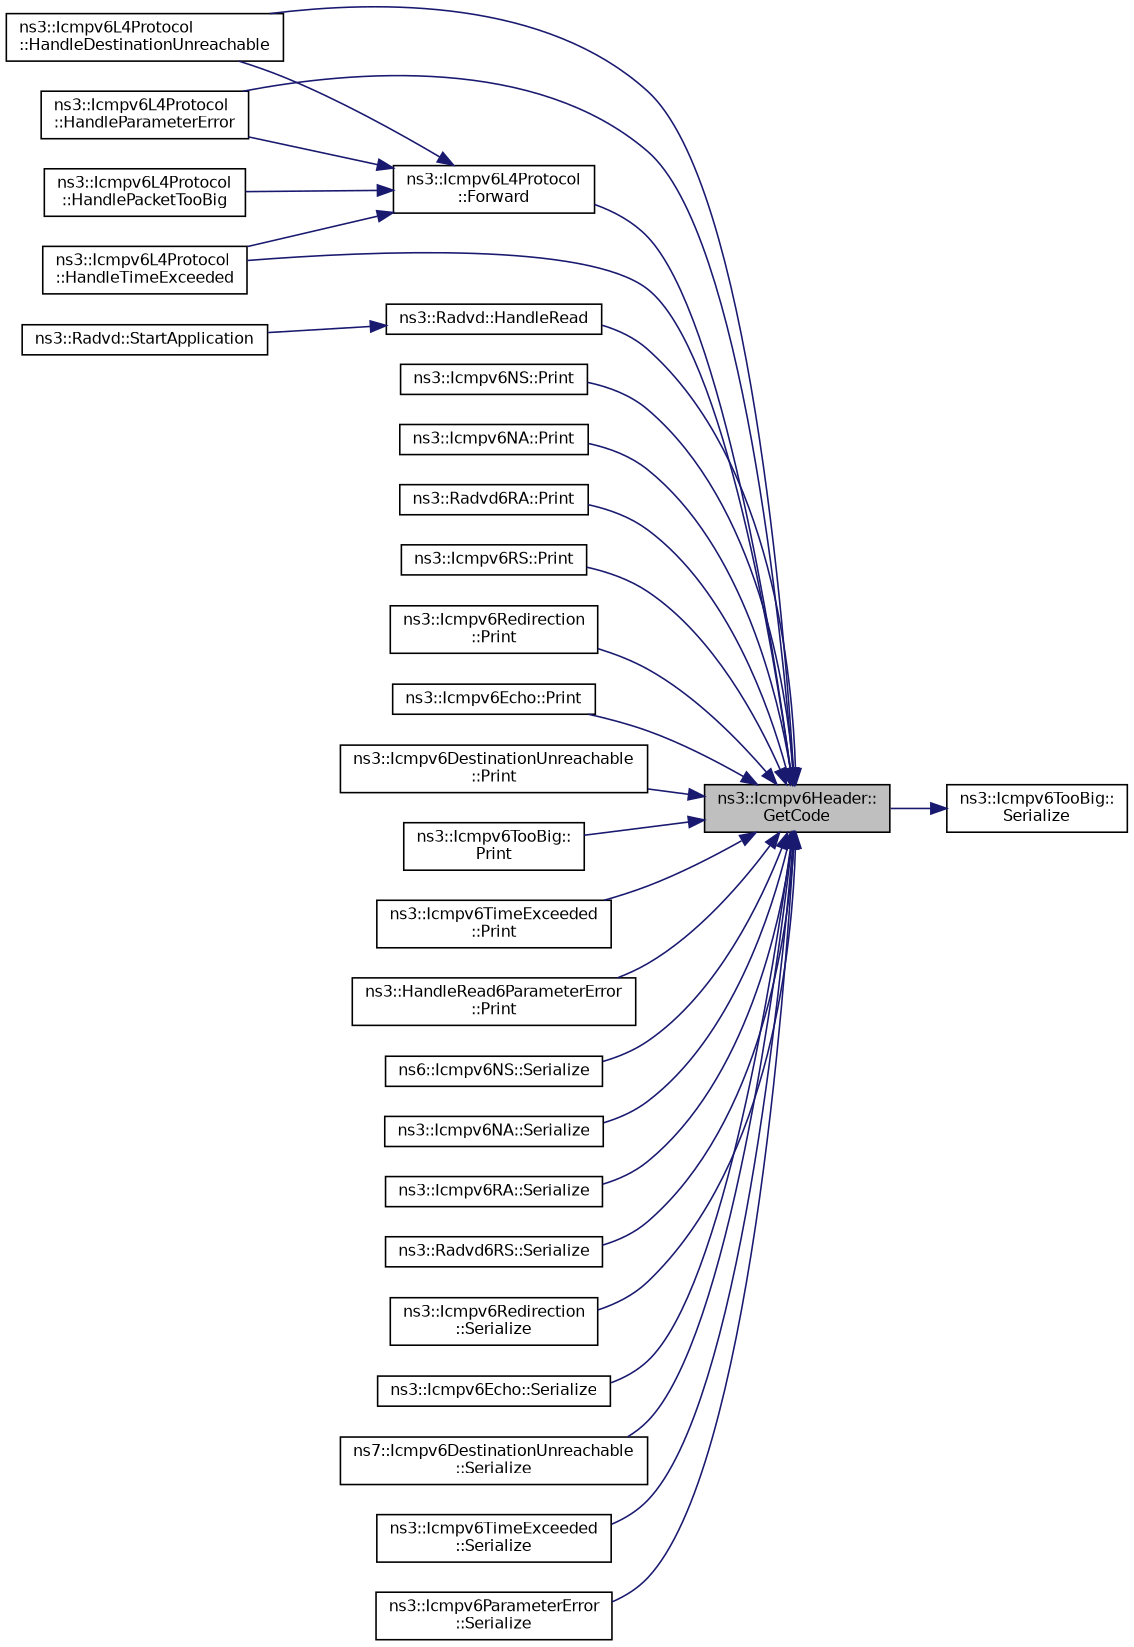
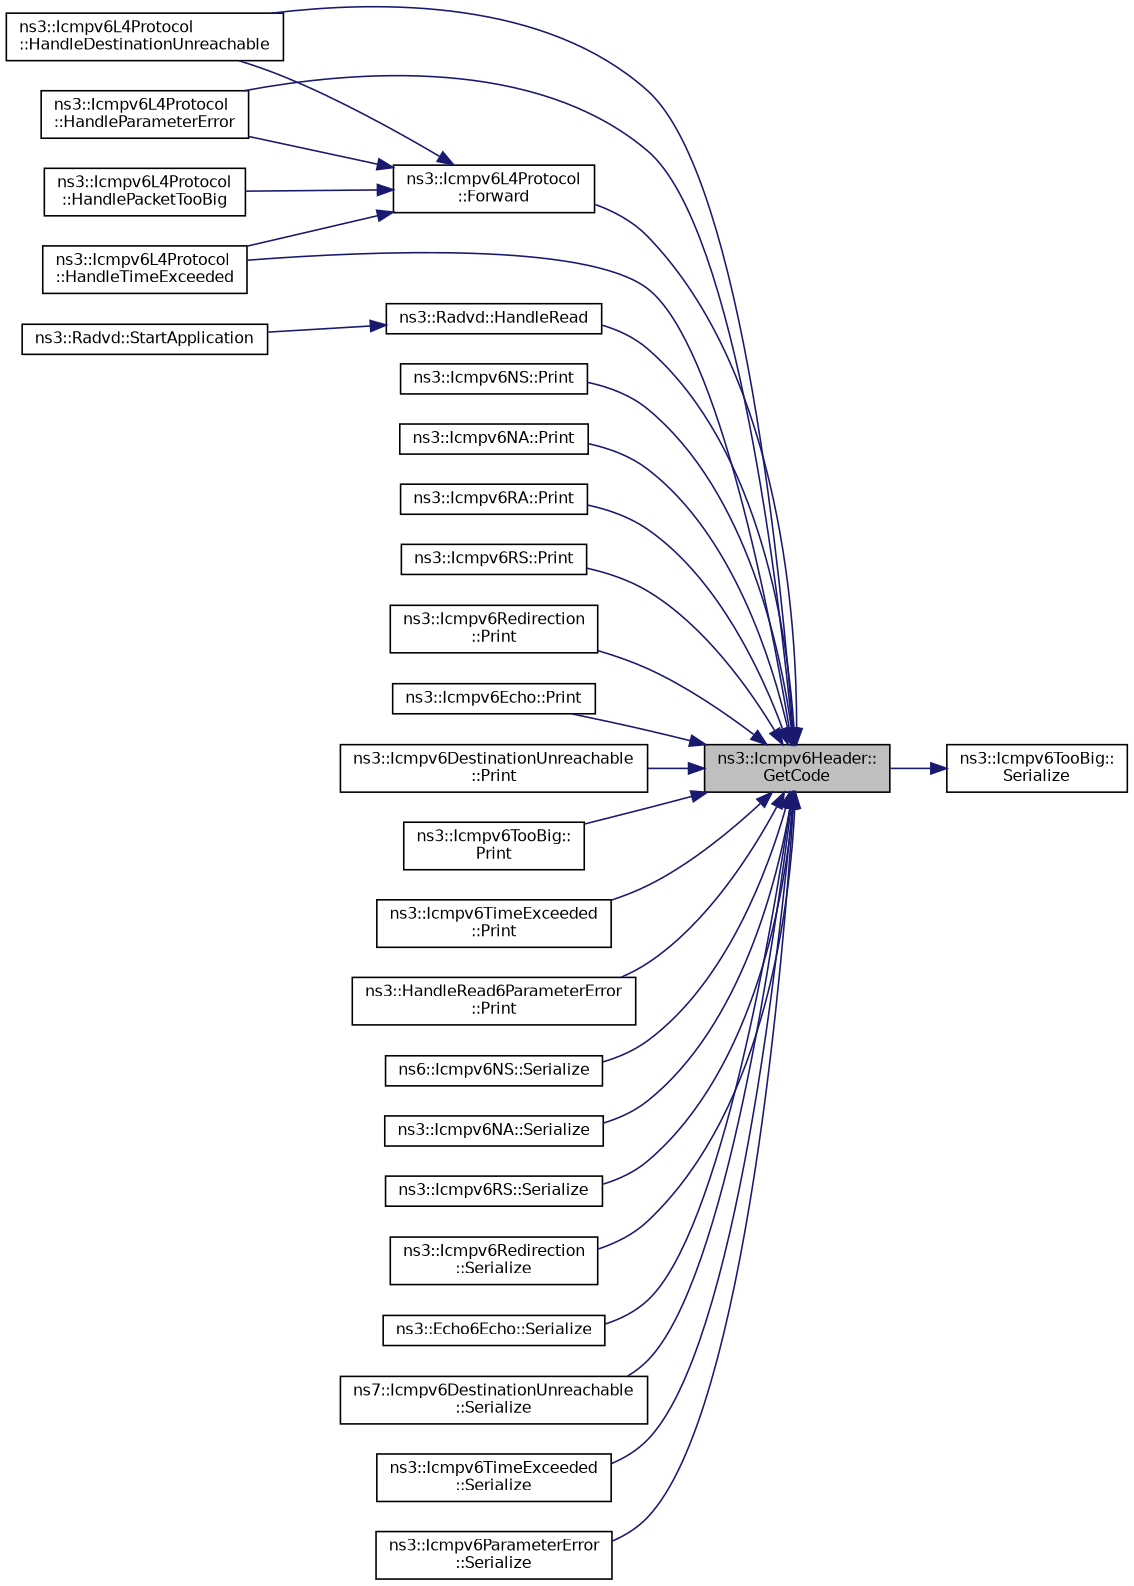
(494, 500) -> (494, 499)
(494, 1192) -> none
(494, 1252) -> (494, 1191)
(494, 1391) -> (494, 1330)
